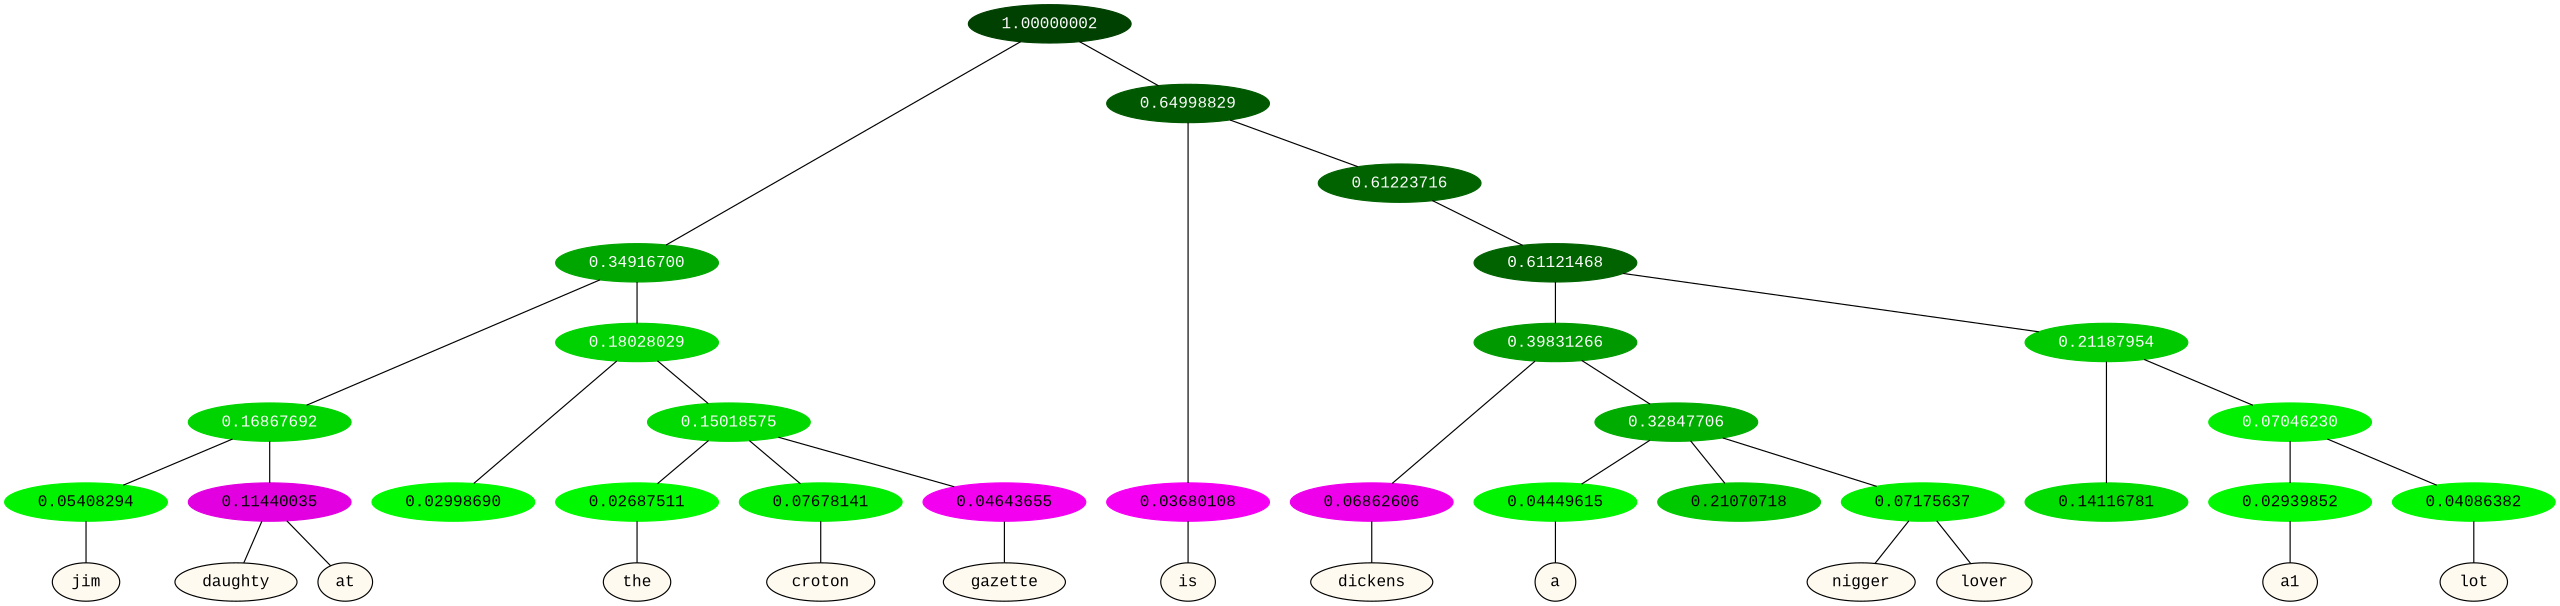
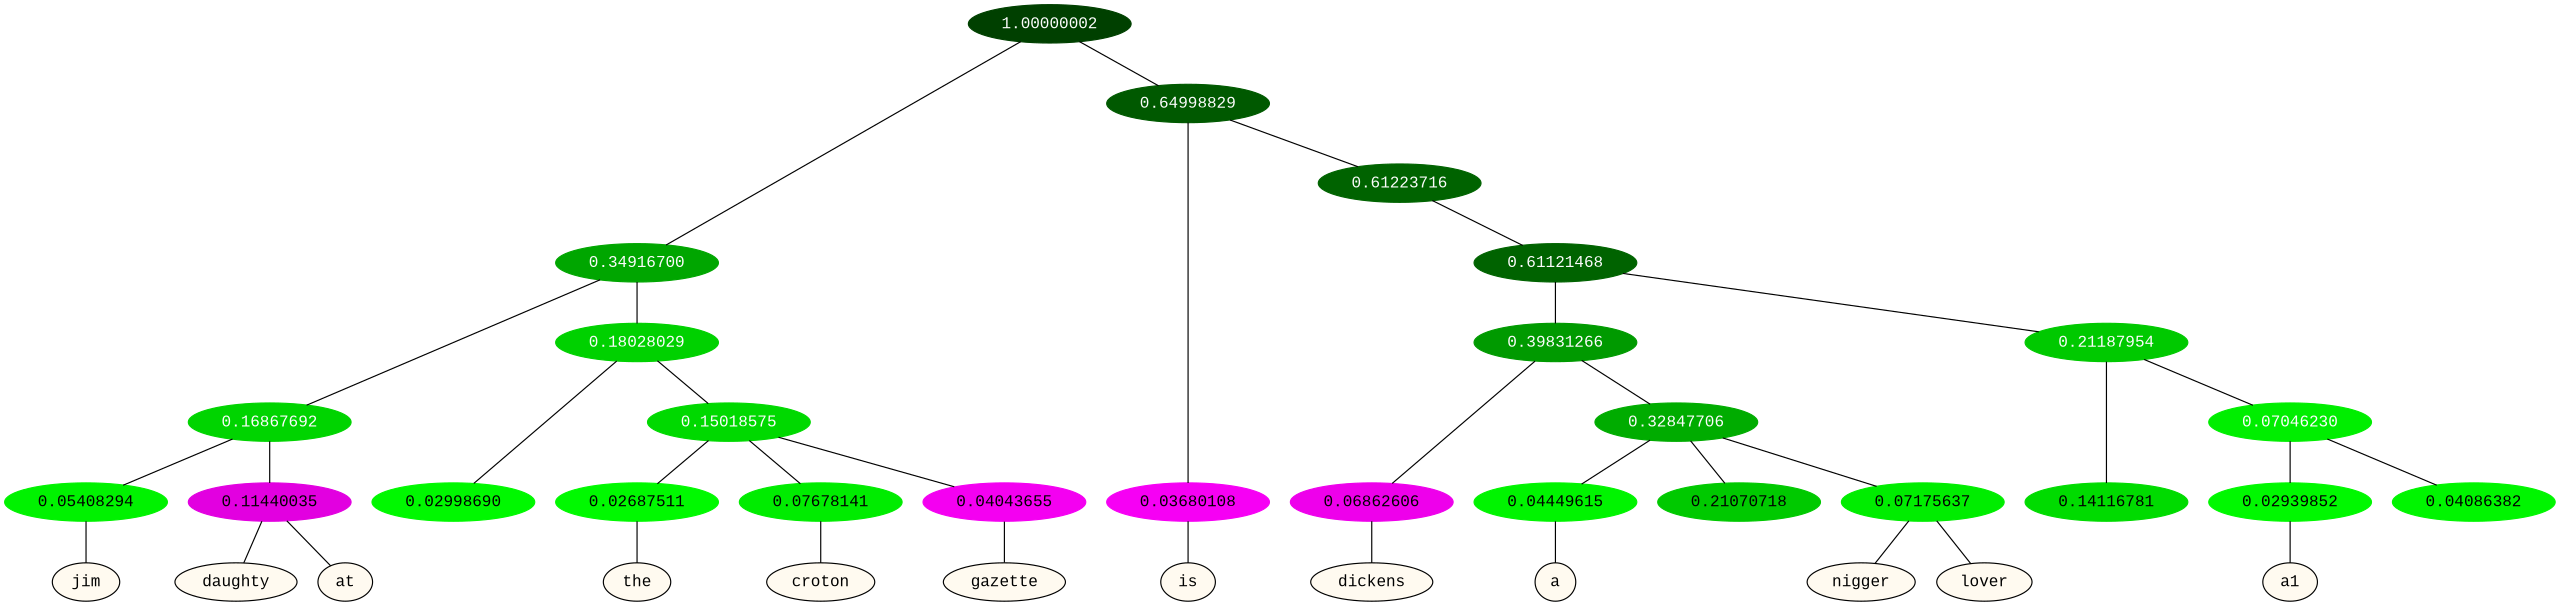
(1004, 502) -> (1004, 502)
(2474, 582) -> none
